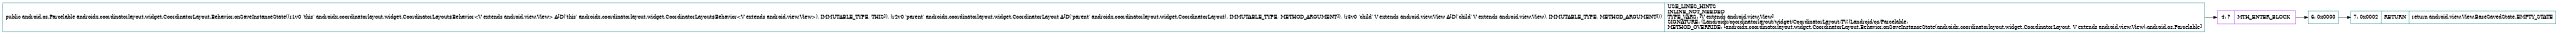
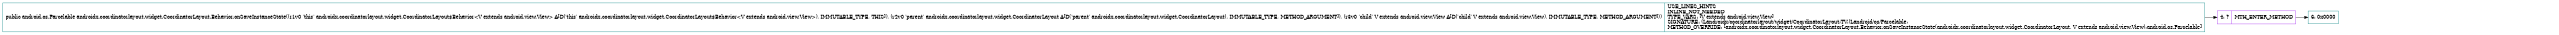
(2264, 17) -> (2264, 17)
(2453, 17) -> none
